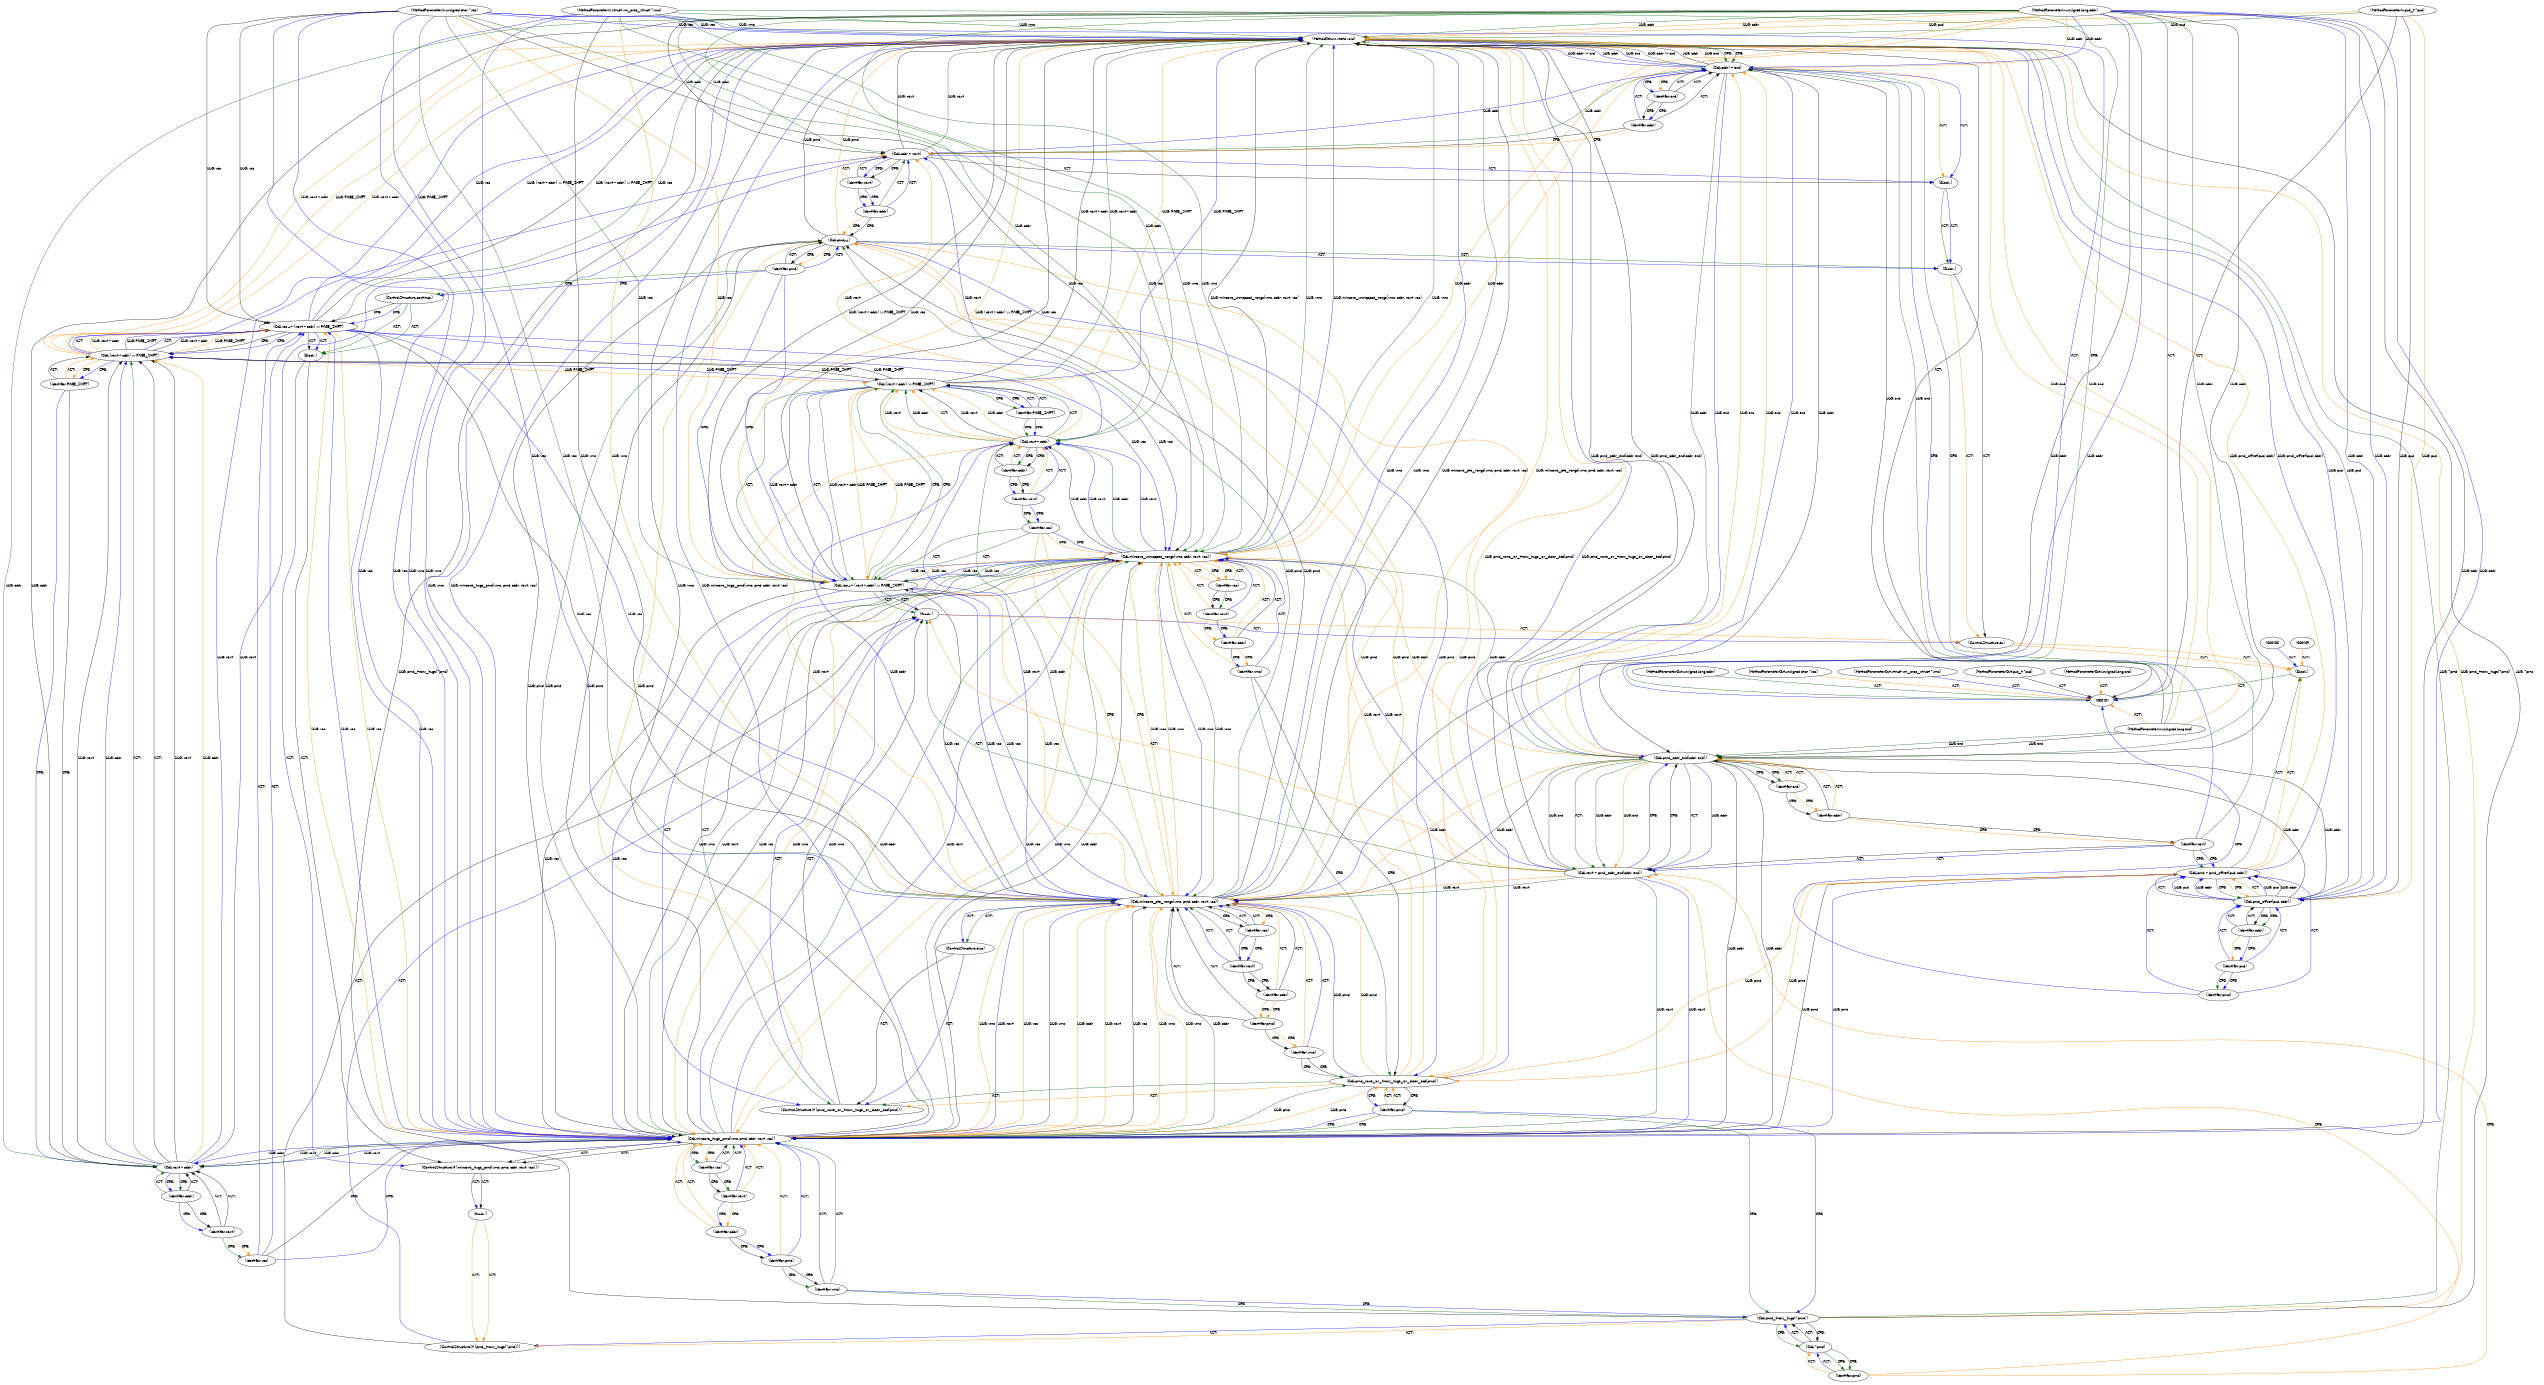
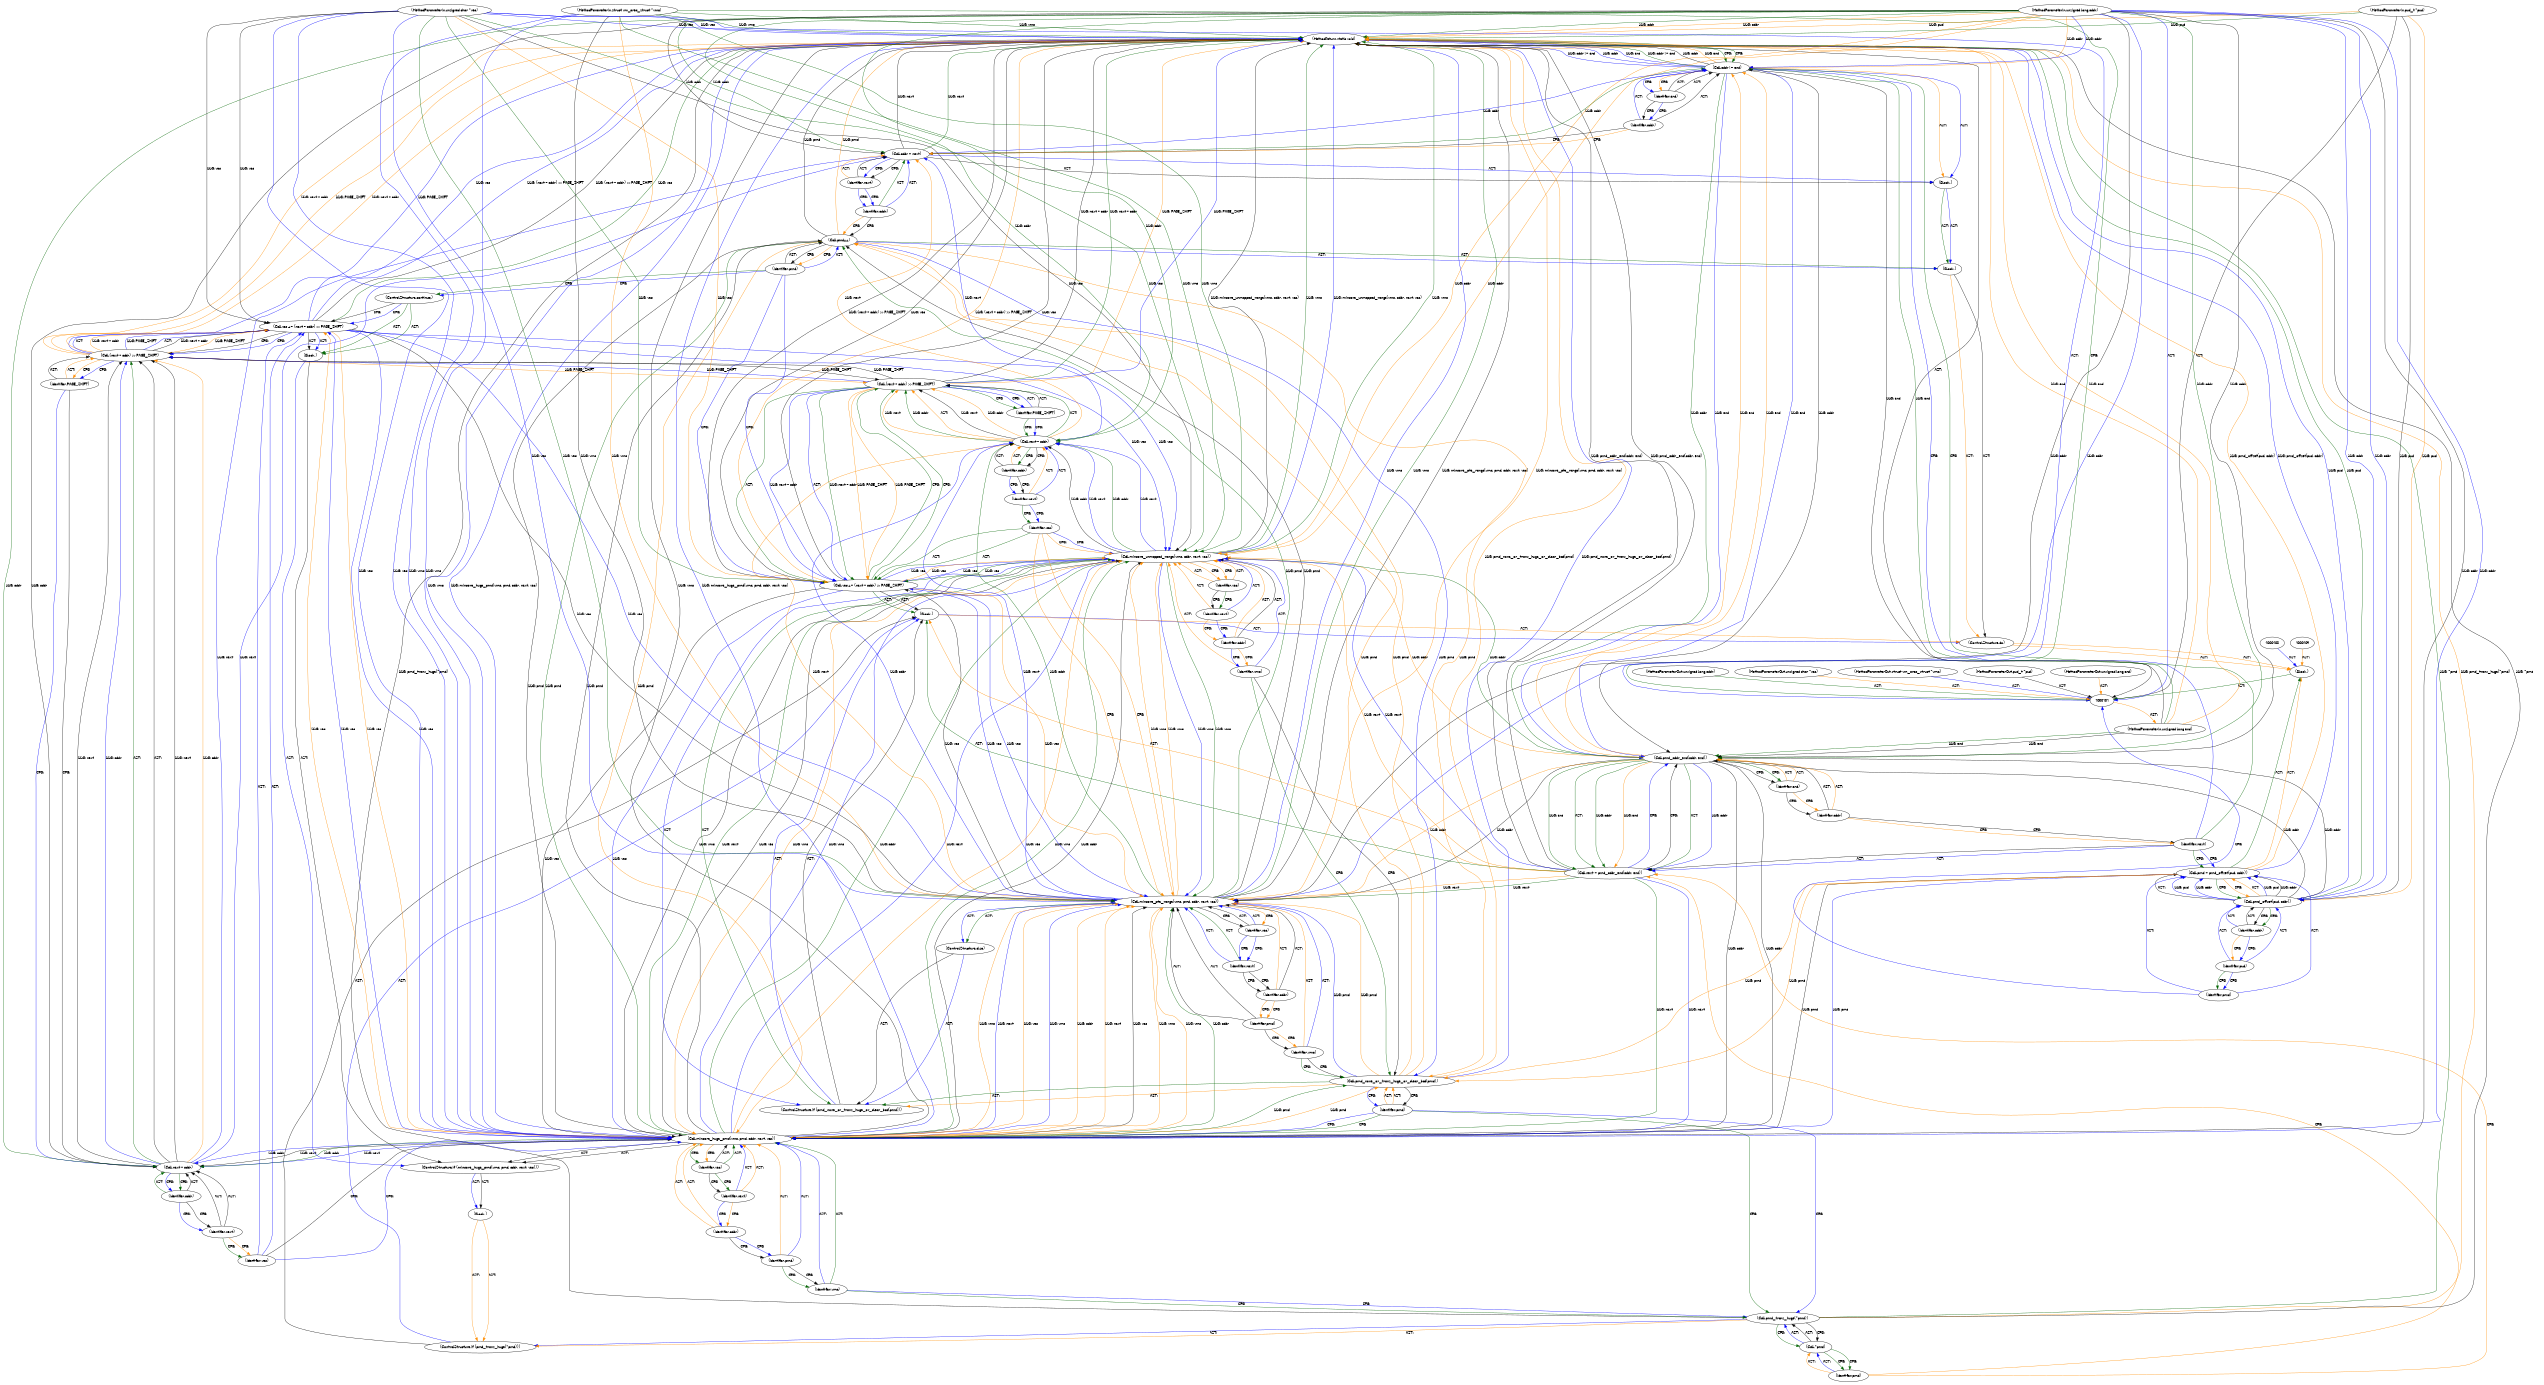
(2131, 715) -> (2135, 708)
